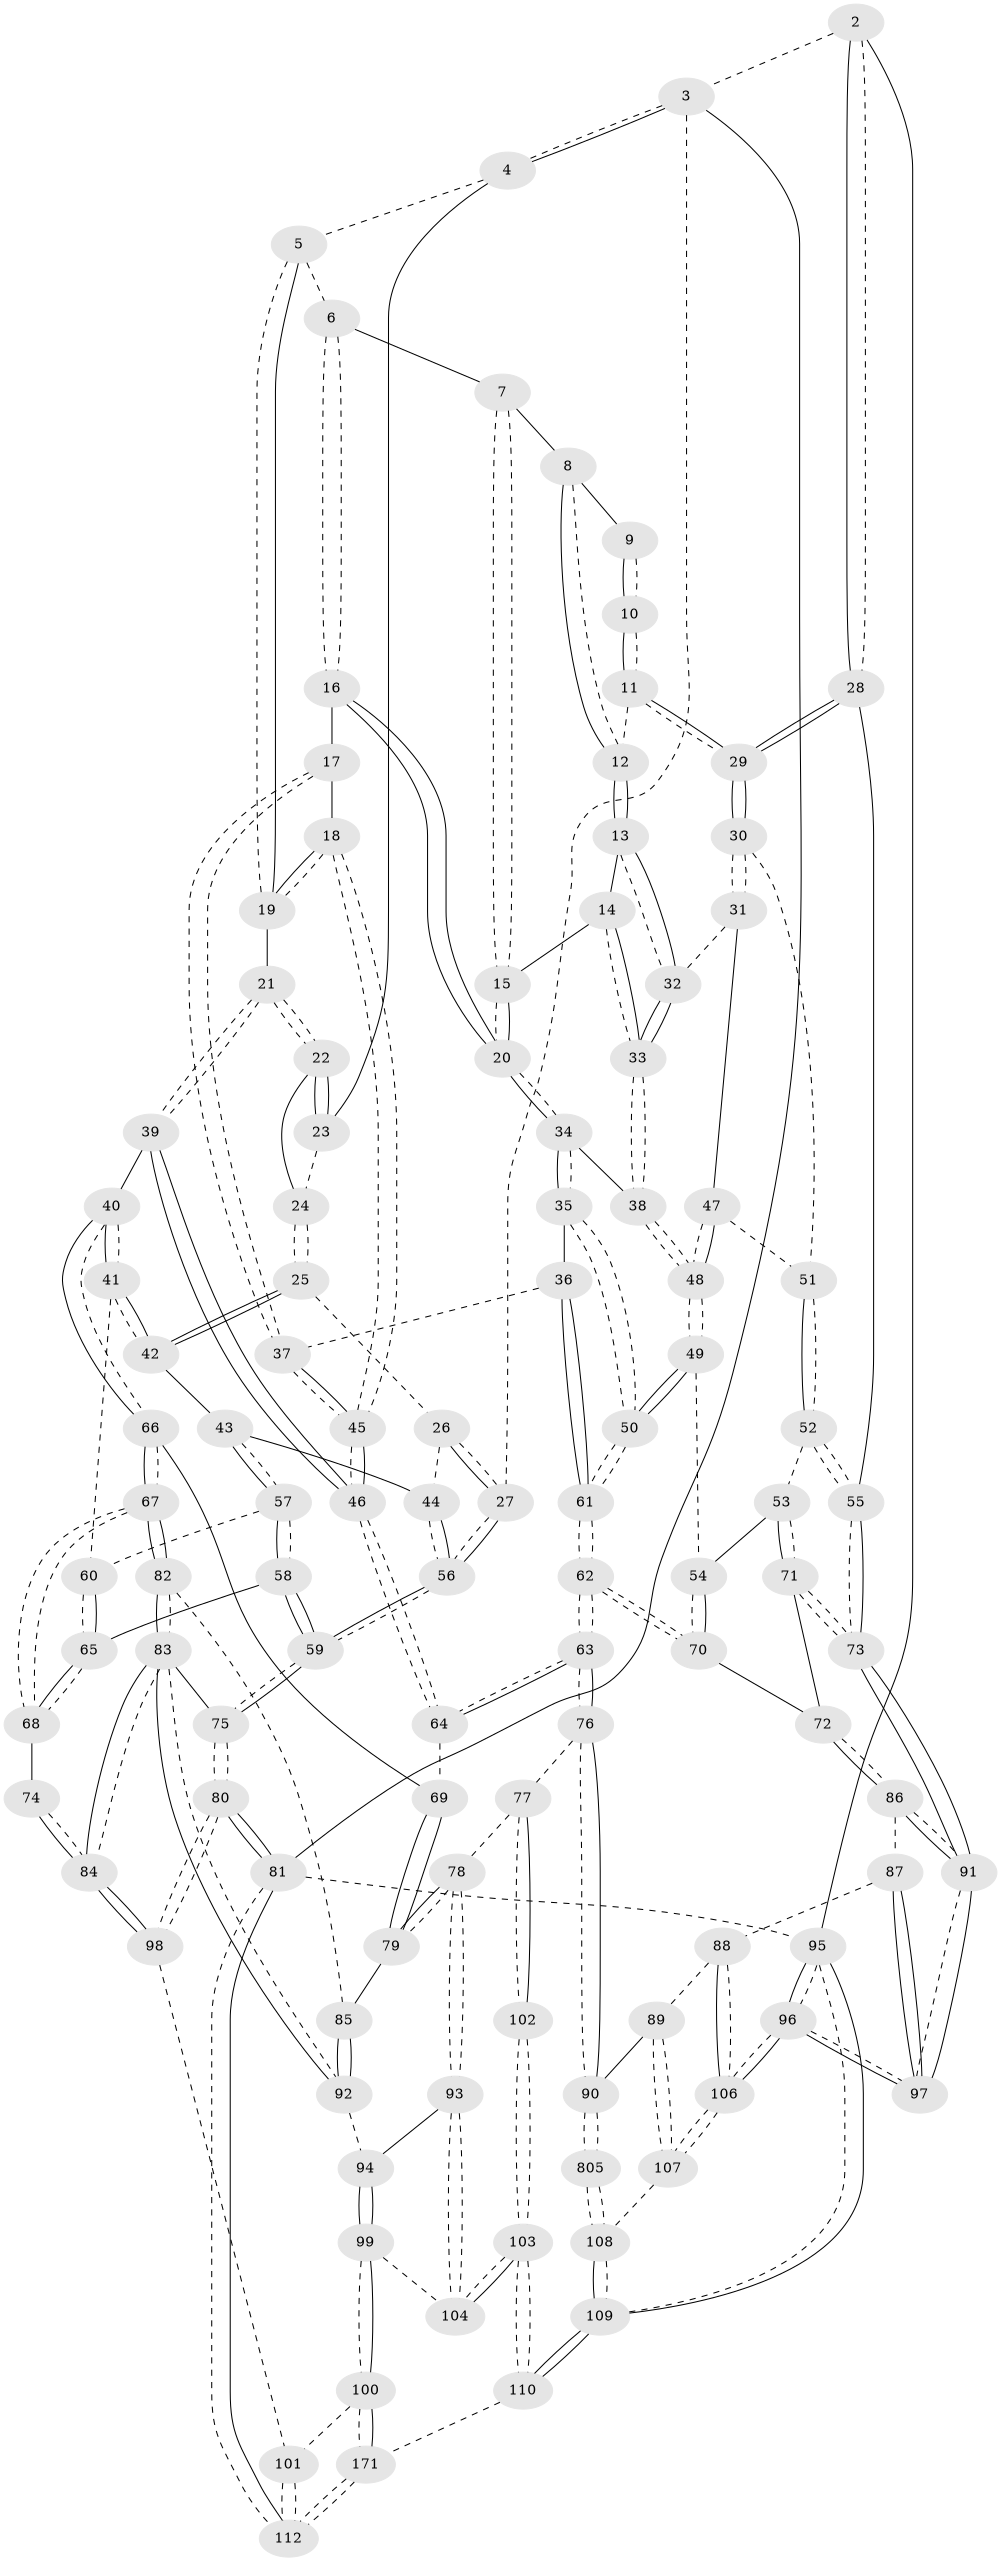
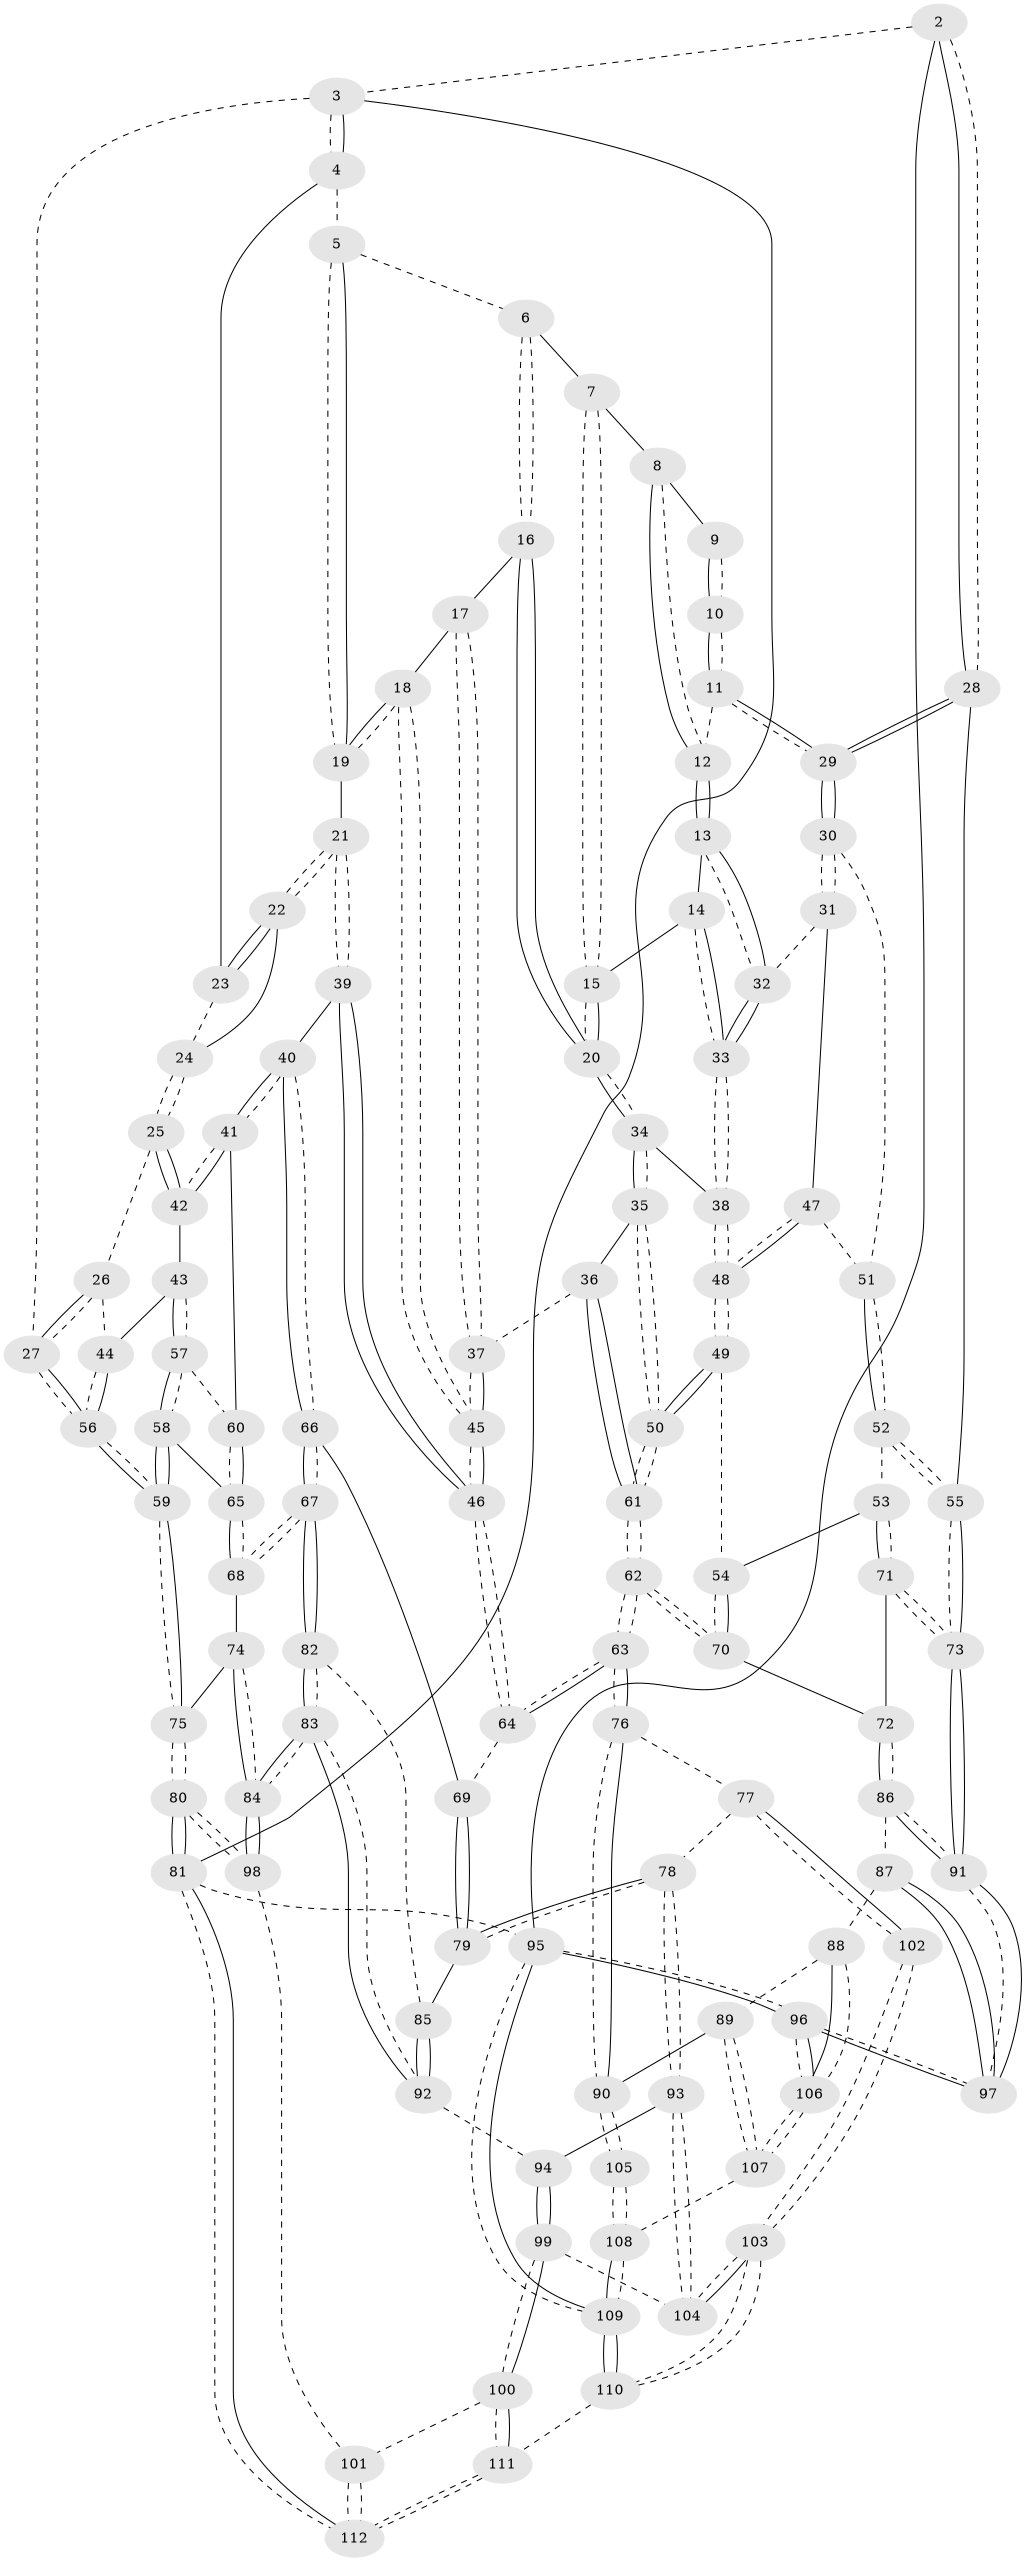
(101, 1428) -> (233, 1280)
(192, 1688) -> (208, 1688)
(591, 2169) -> (620, 2169)
(366, 2465) -> (503, 2465)
